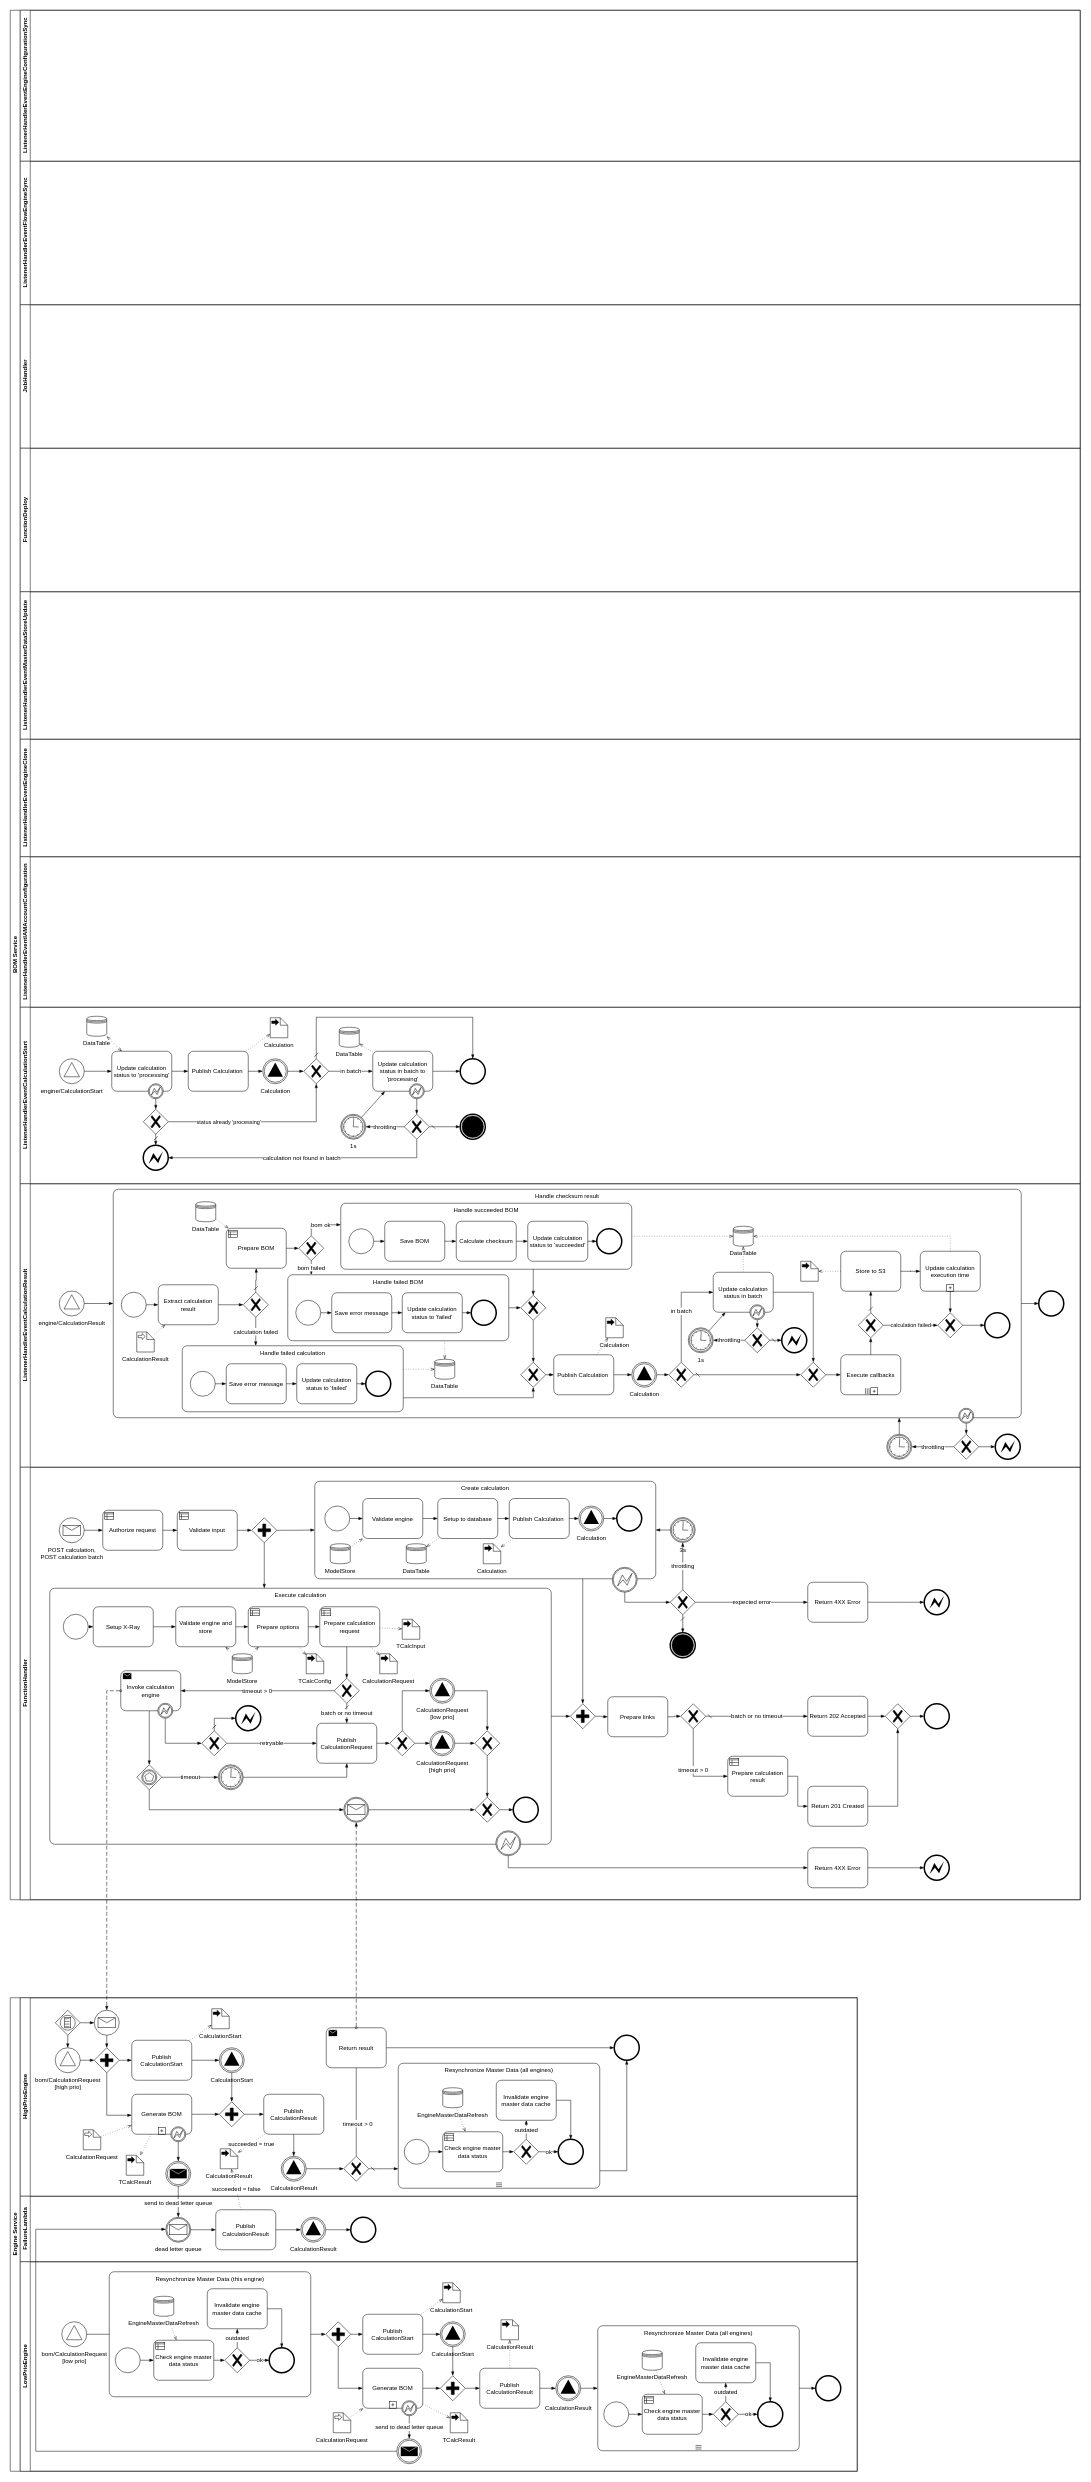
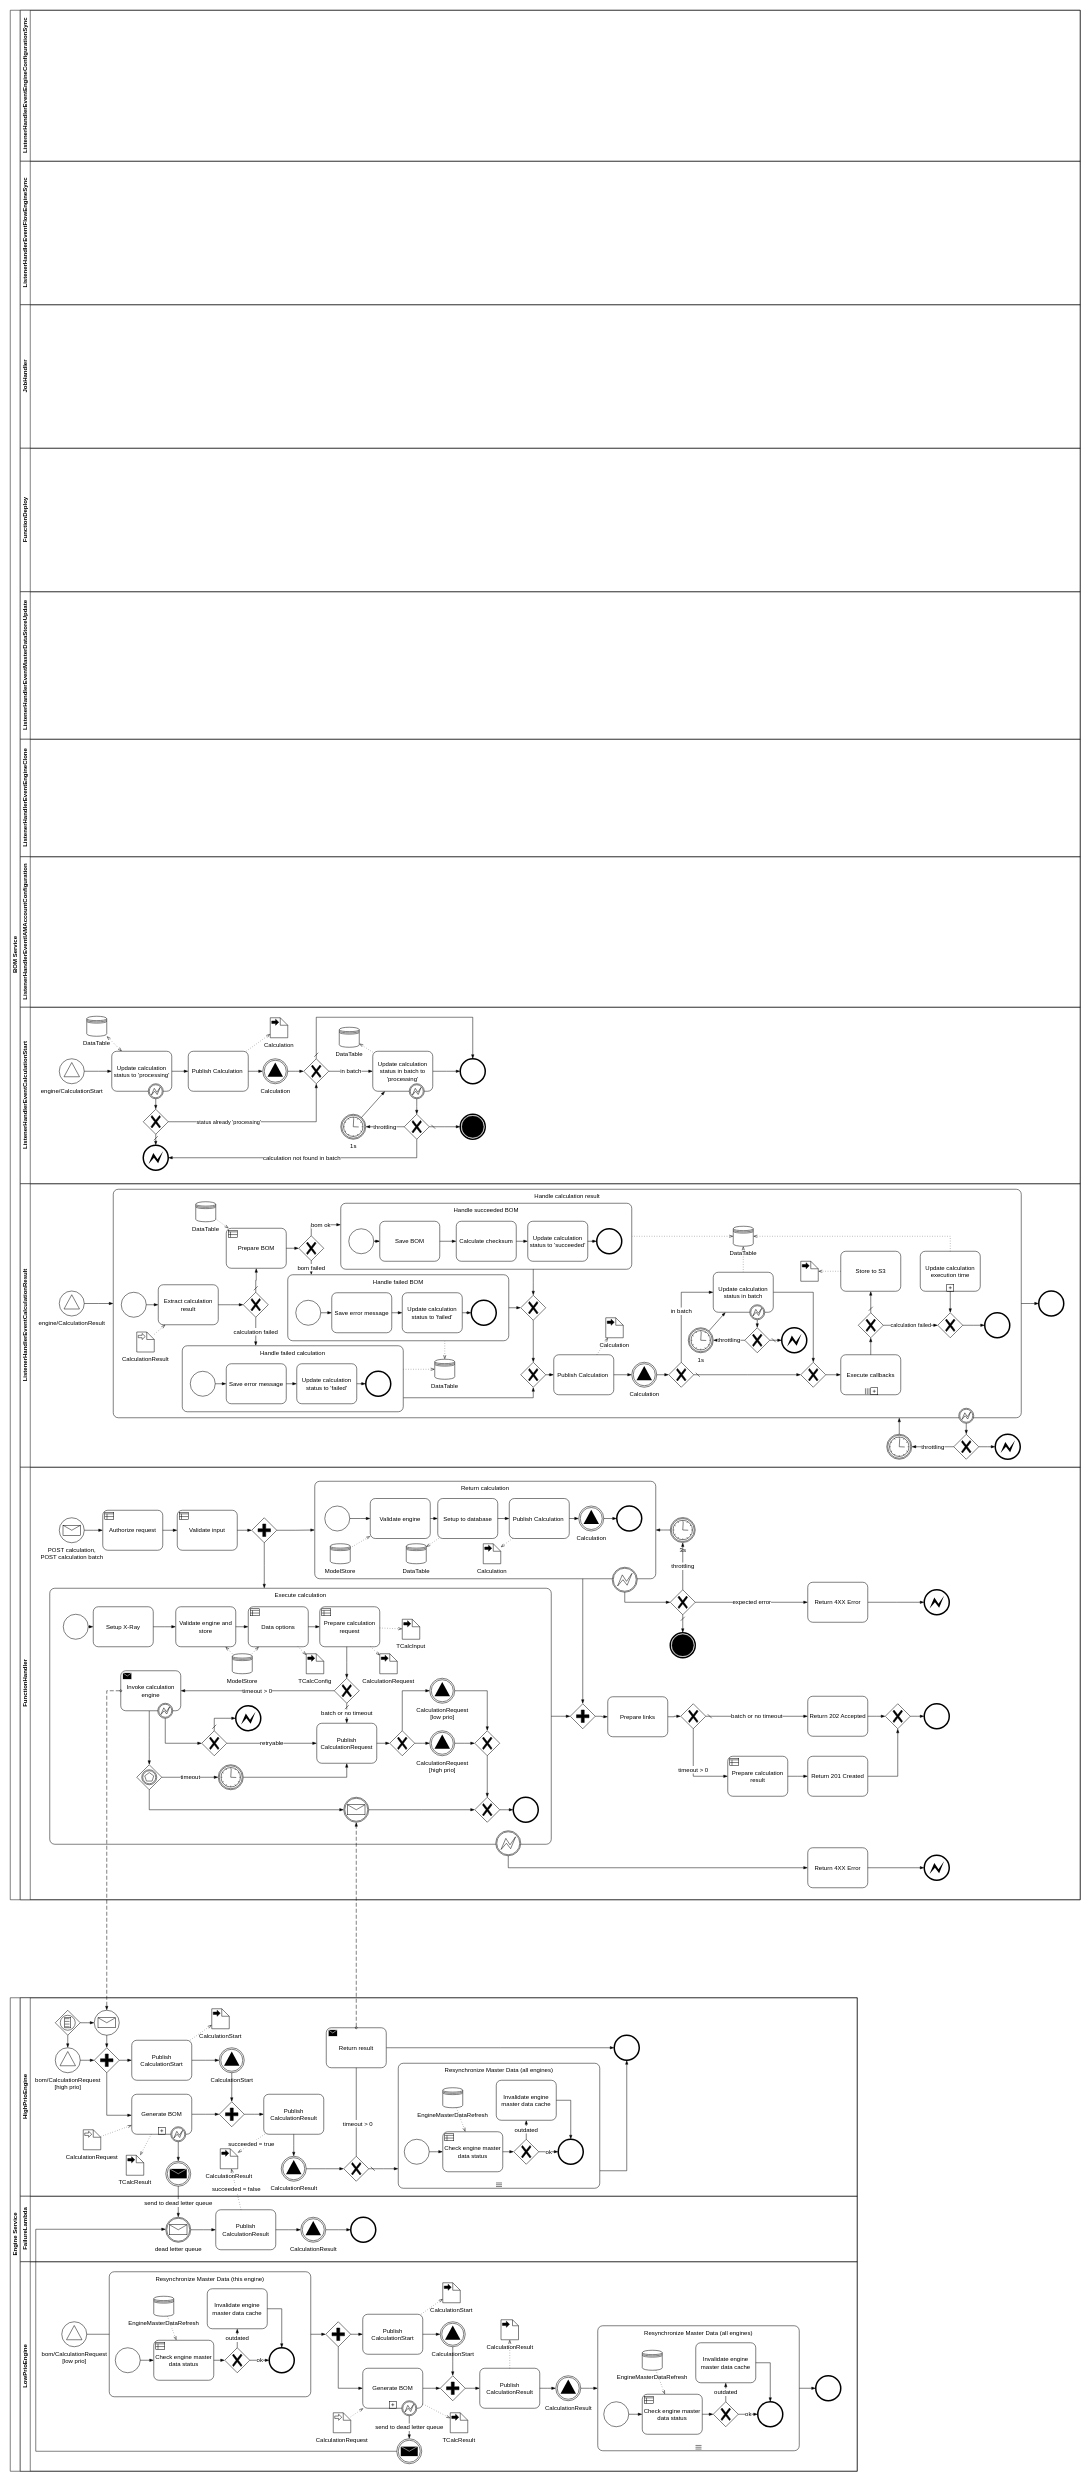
(567, 1196) -> (567, 1196)
(415, 1241) -> (410, 1241)
(910, 1271) -> none
(485, 1488) -> (485, 1488)
(393, 1519) -> (400, 1519)
(278, 1627) -> (278, 1627)
(838, 1806) -> (838, 1776)
